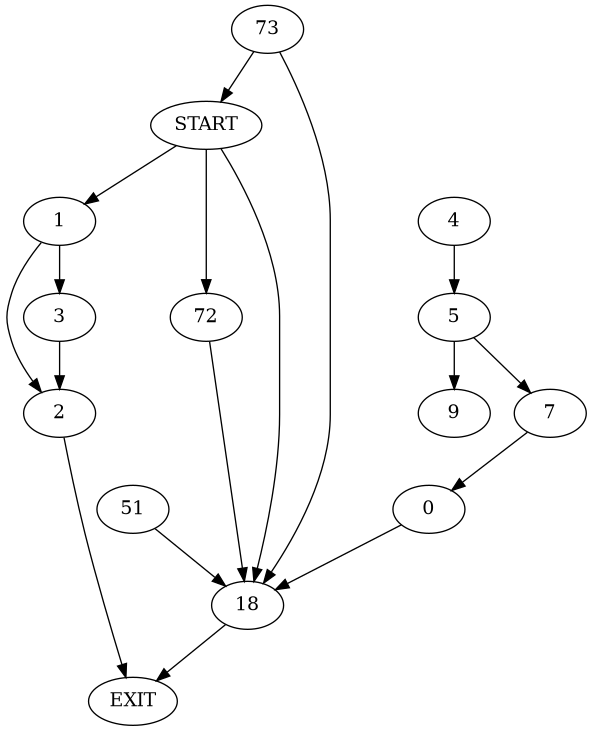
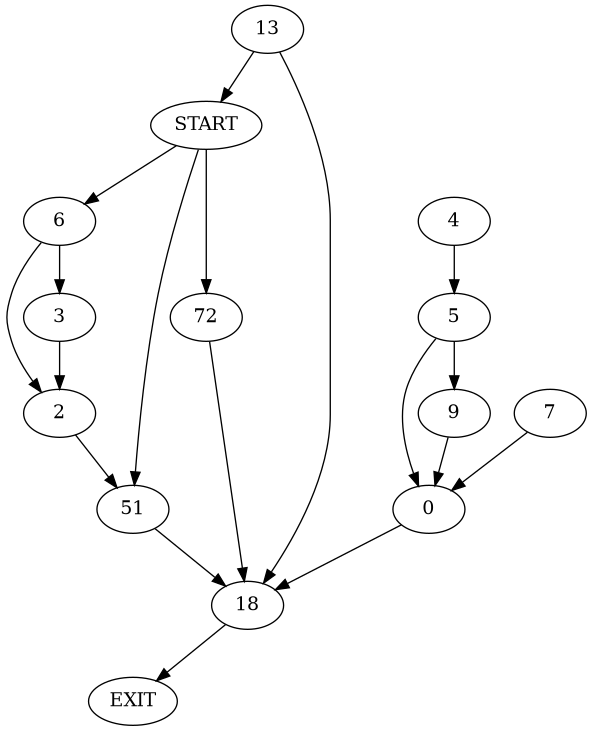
(268, 29) -> (268, 29)
(60, 221) -> (60, 221)
(280, 354) -> (155, 308)
(497, 361) -> (404, 402)
none -> (443, 455)
(90, 552) -> (92, 456)
